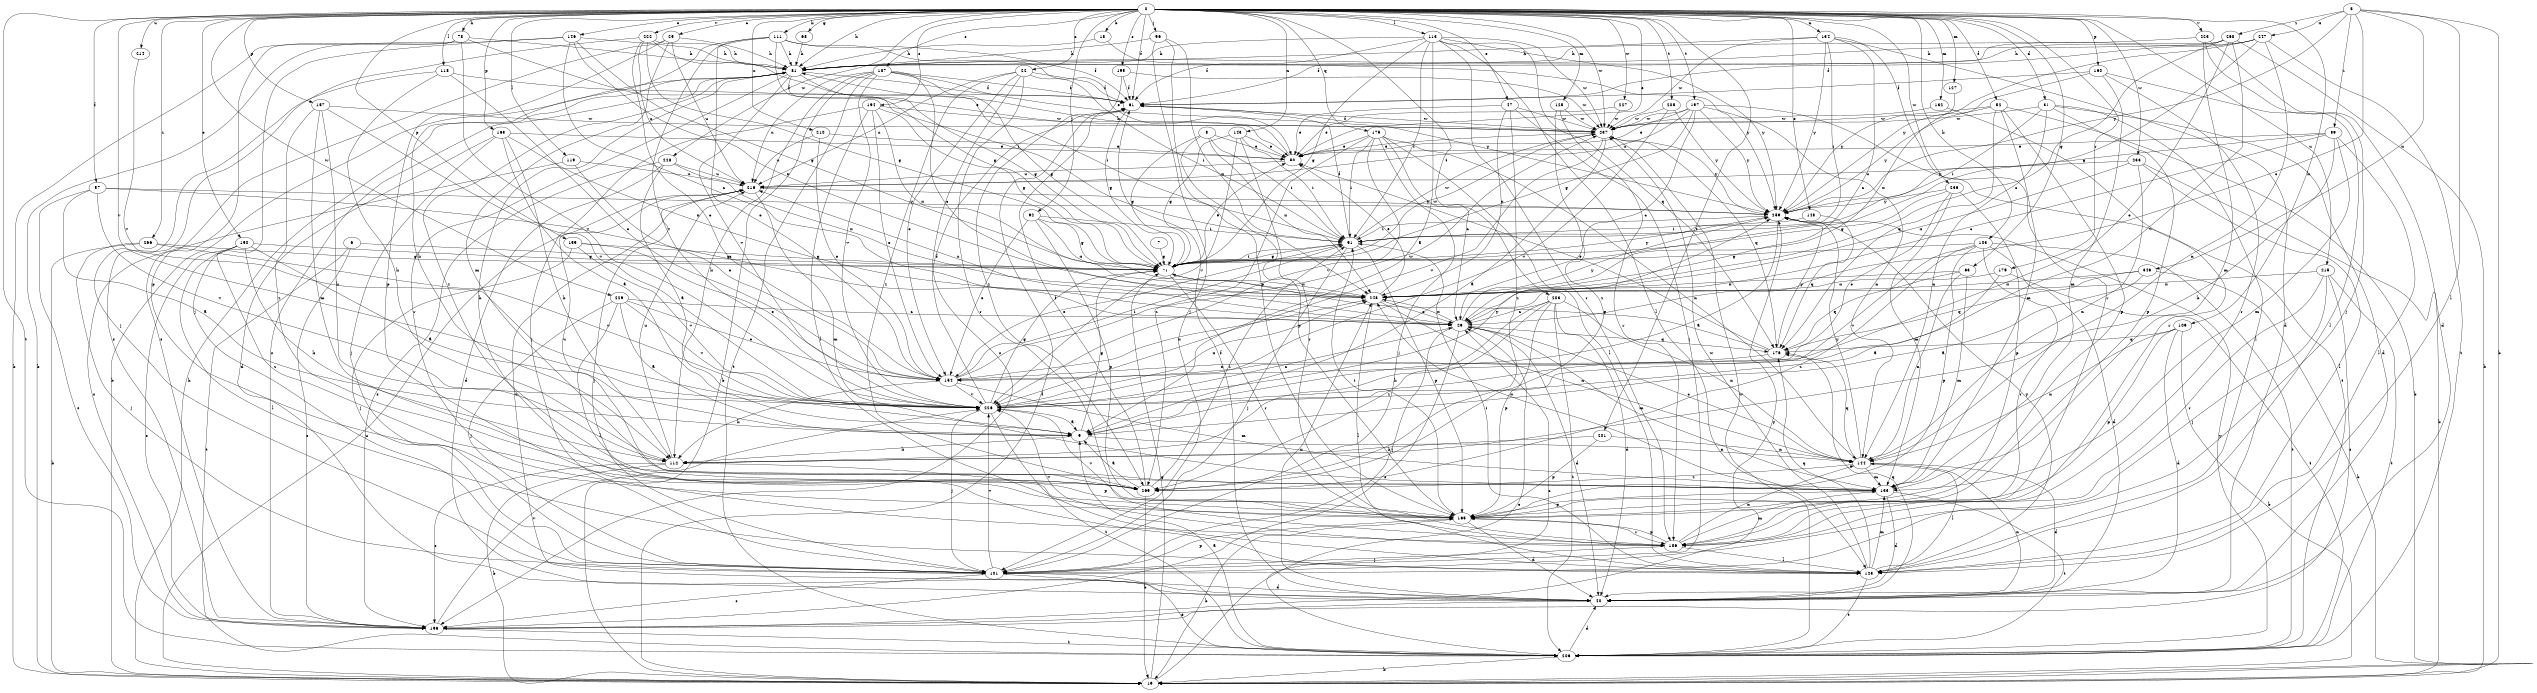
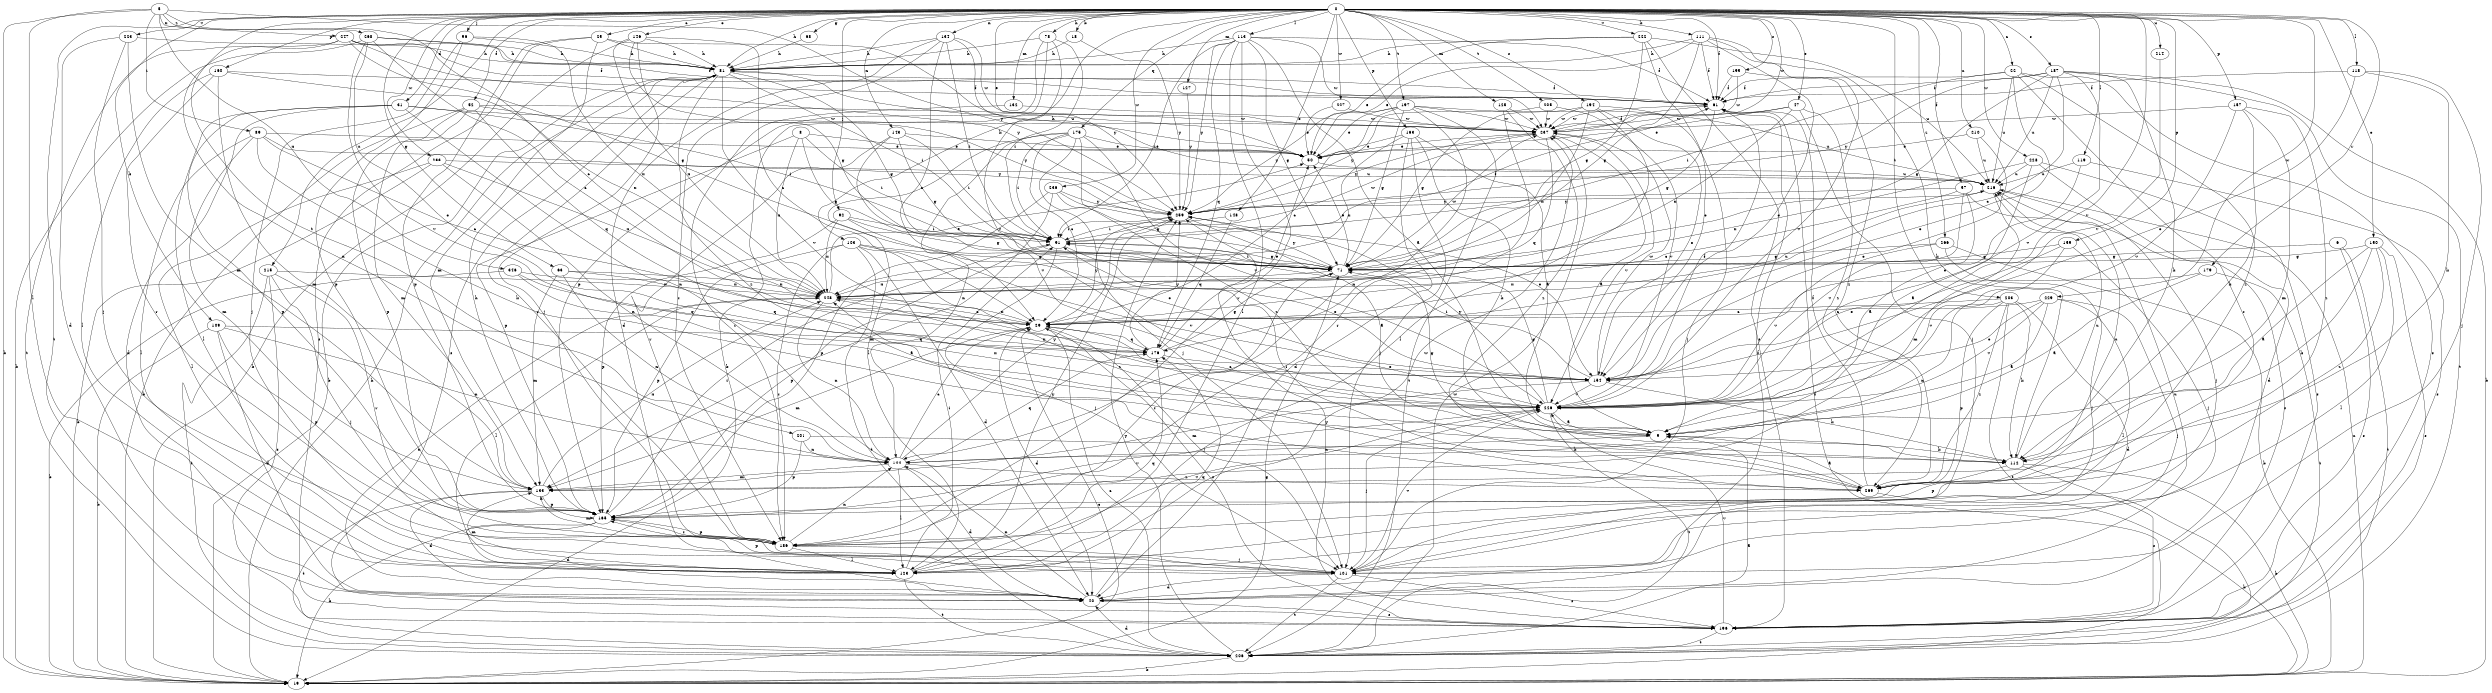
(1159, 243) -> none
(632, 437) -> (2095, 384)
